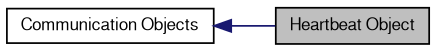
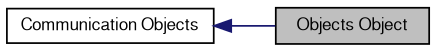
(352, 26) -> (352, 26)
